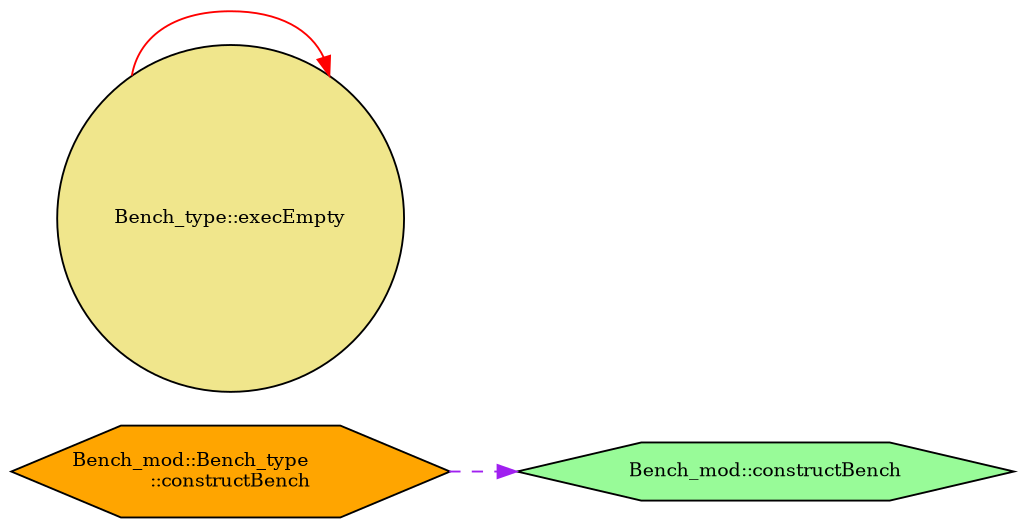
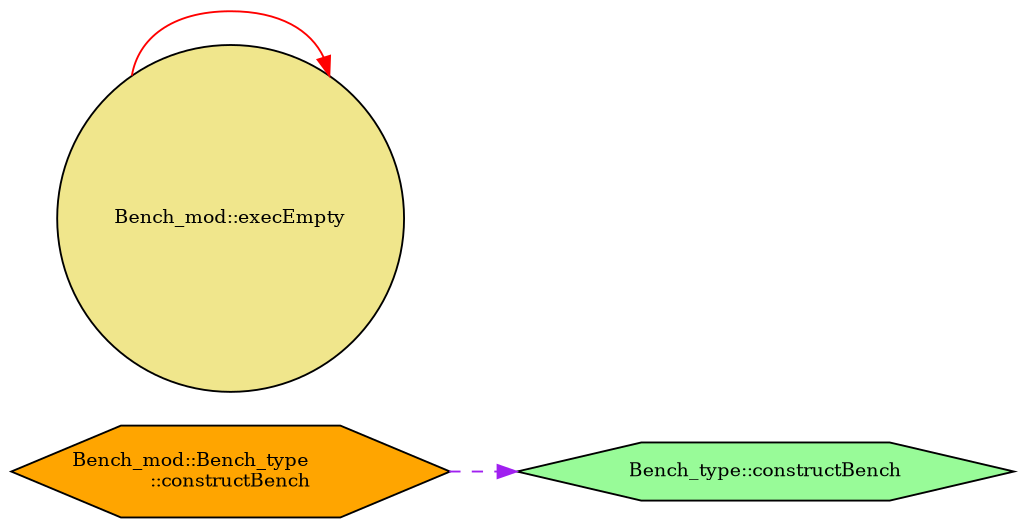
(231, 218) -> (231, 218)
(765, 472) -> (765, 472)
